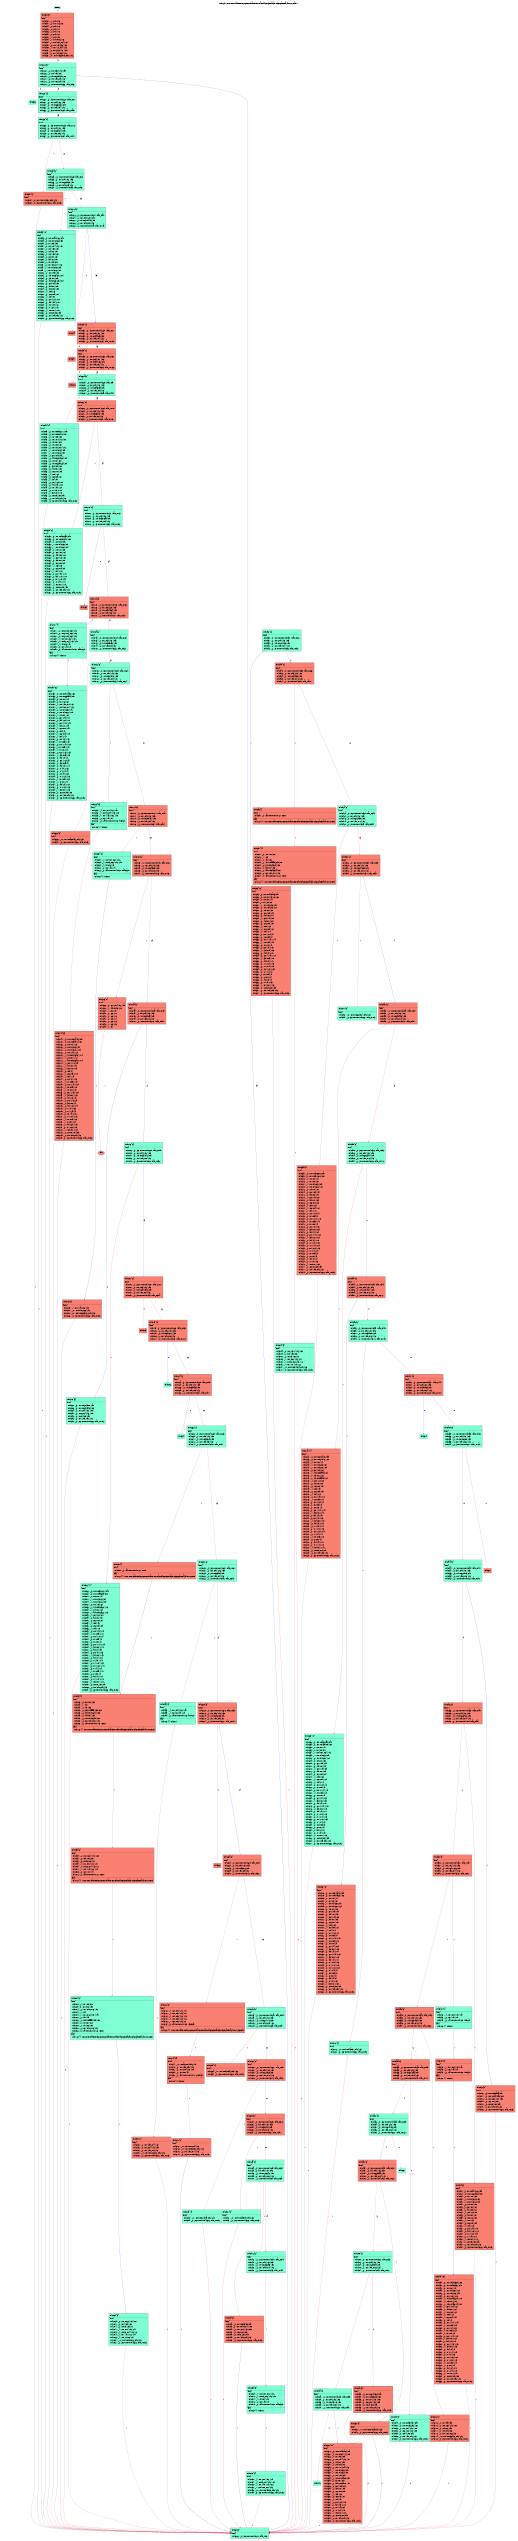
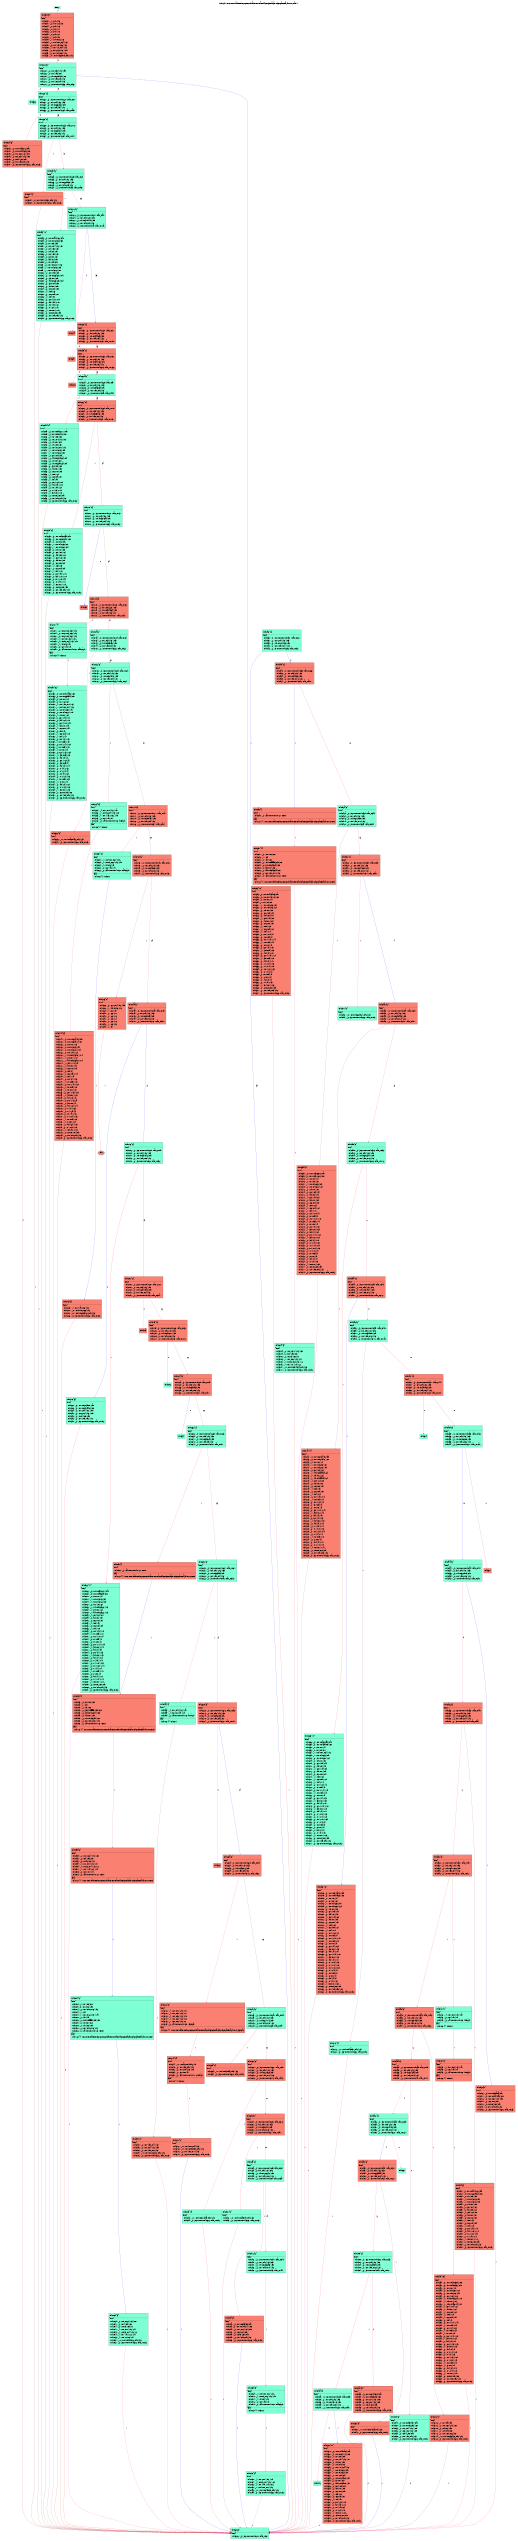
(57, 8) -> (57, 8)
none -> (22, 154)
